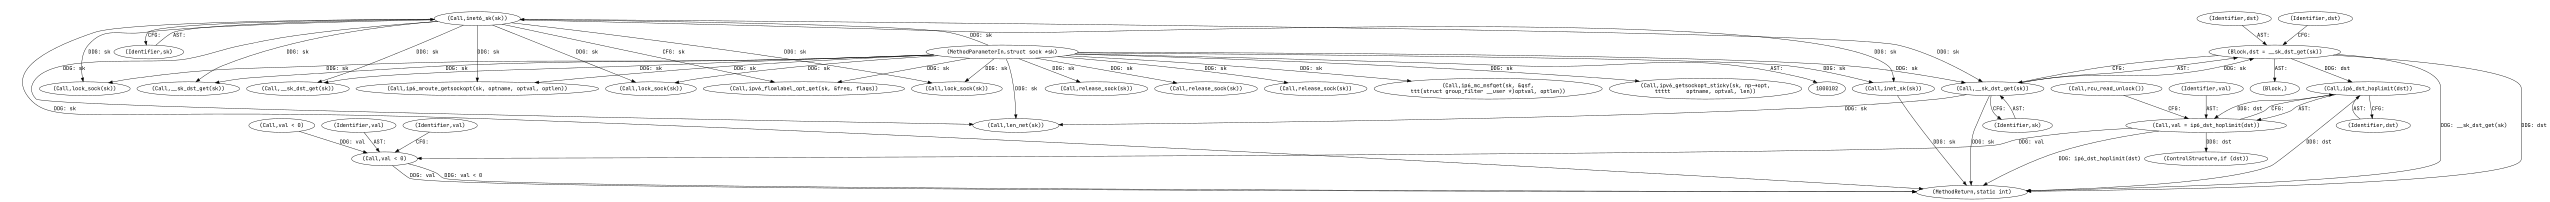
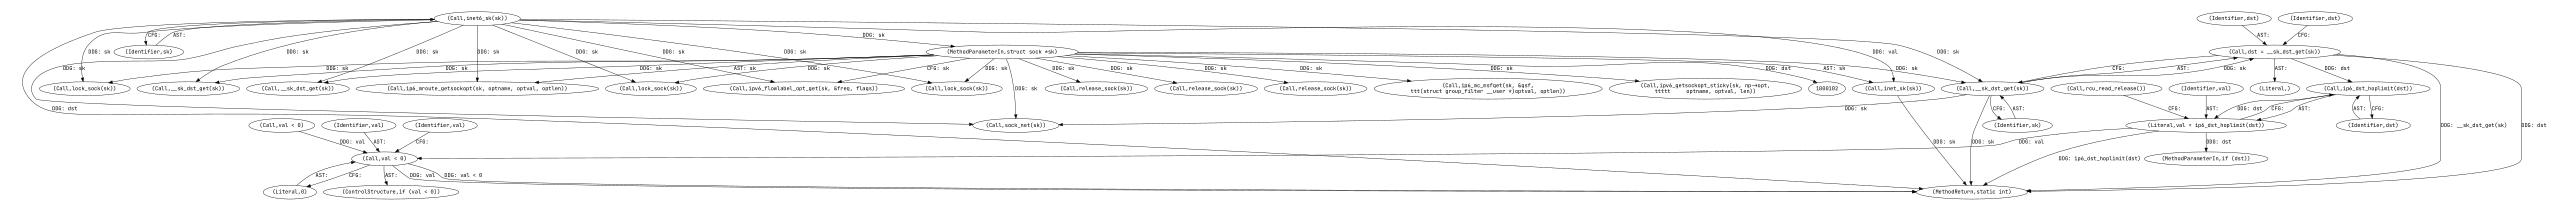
(757, 23) -> (735, 29)
(674, 52) -> (674, 52)
(1885, 52) -> (1885, 52)
(2275, 52) -> (2275, 52)
(745, 69) -> (745, 69)
(938, 69) -> (938, 69)
(1778, 69) -> (1778, 69)
(1834, 69) -> (1834, 69)
(2106, 89) -> (2106, 89)
(2275, 89) -> (2275, 89)
(65, 109) -> (65, 109)
(1016, 125) -> (1016, 125)
(2206, 125) -> (2206, 125)
(2206, 159) -> (2206, 159)
(2208, 179) -> none
none -> (290, 192)
none -> (391, 192)
